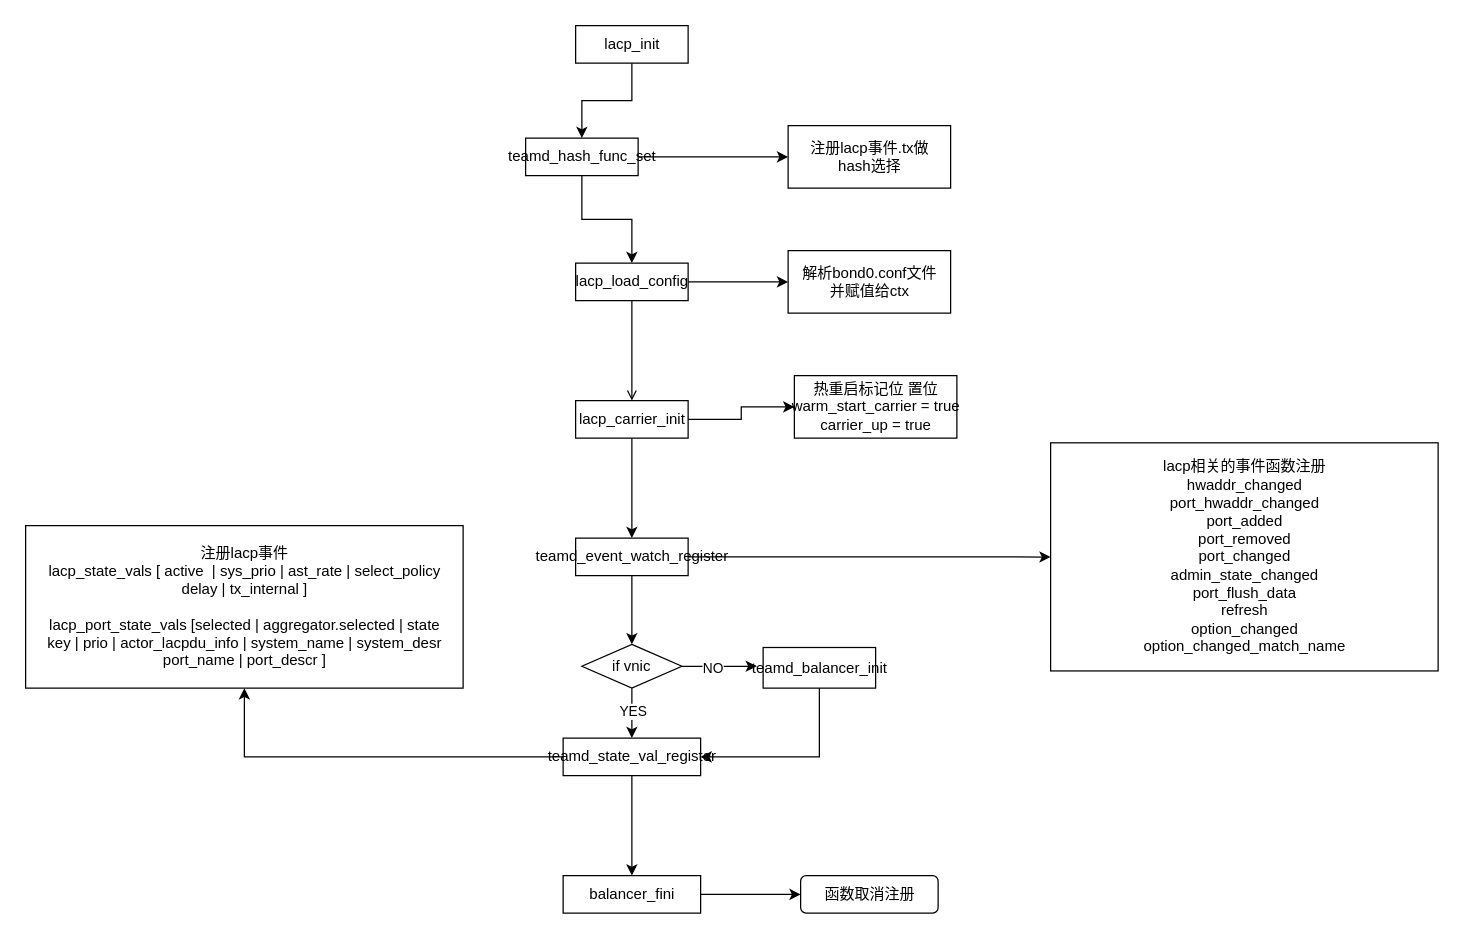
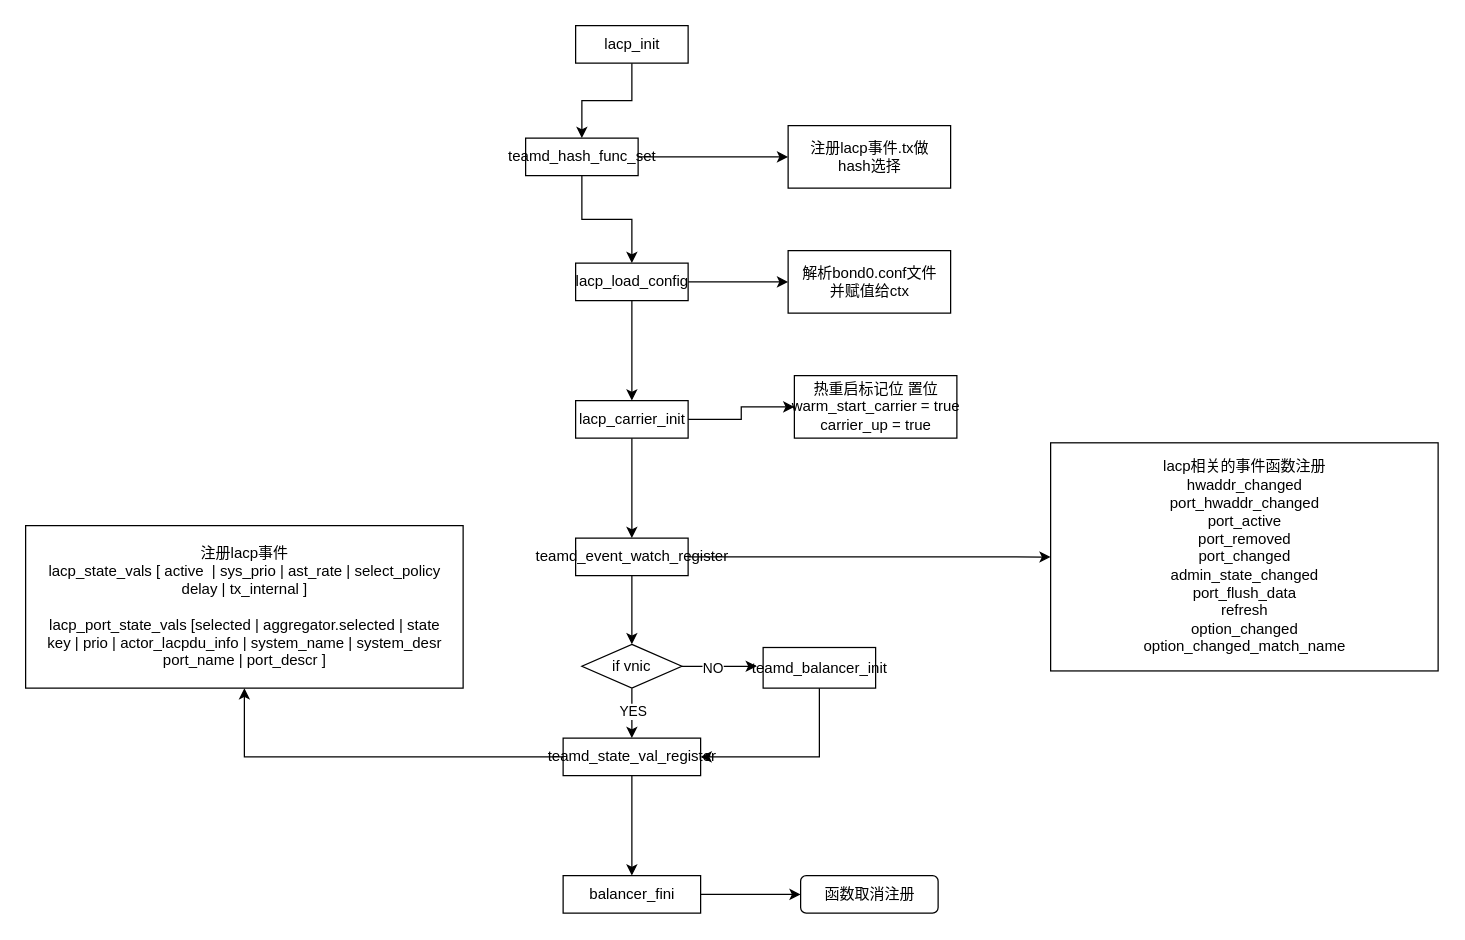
(632, 392) -> (632, 391)
(1245, 557) -> (1245, 557)
